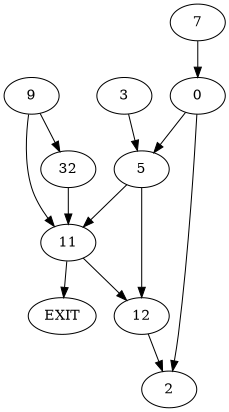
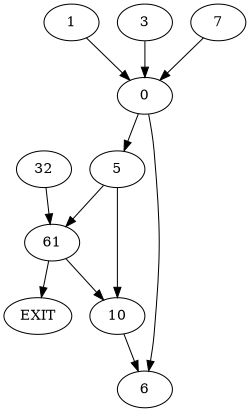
none -> (72, 22)
(32, 96) -> none
(132, 127) -> (145, 54)
(68, 243) -> (52, 243)
(142, 316) -> (117, 316)
(169, 389) -> (145, 389)
